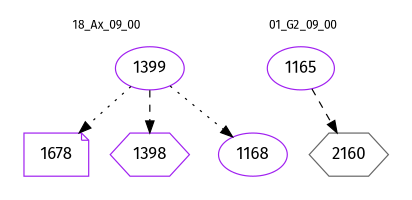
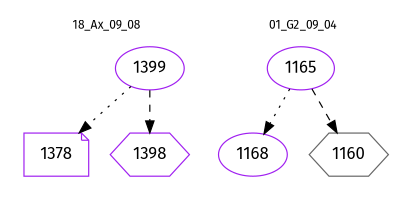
(107, 26) -> (107, 26)
(303, 26) -> (303, 26)
(191, 103) -> (280, 106)
(56, 155) -> (56, 155)
(349, 155) -> (349, 155)
